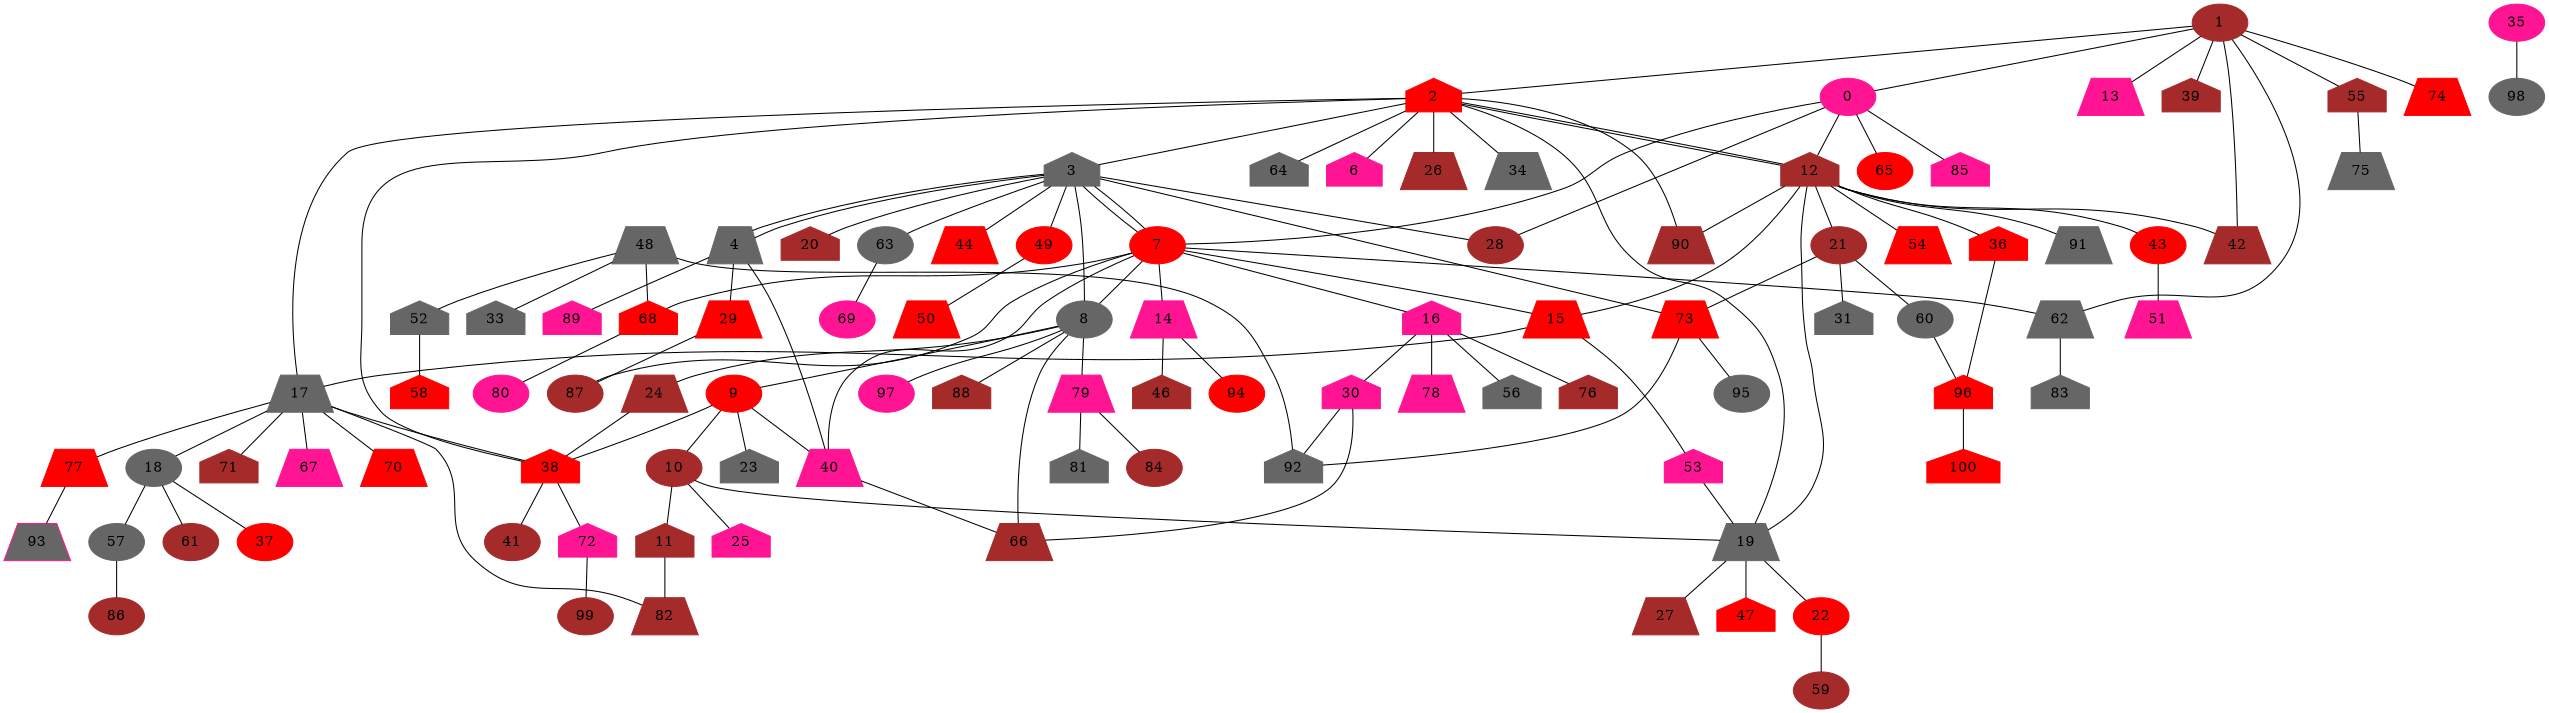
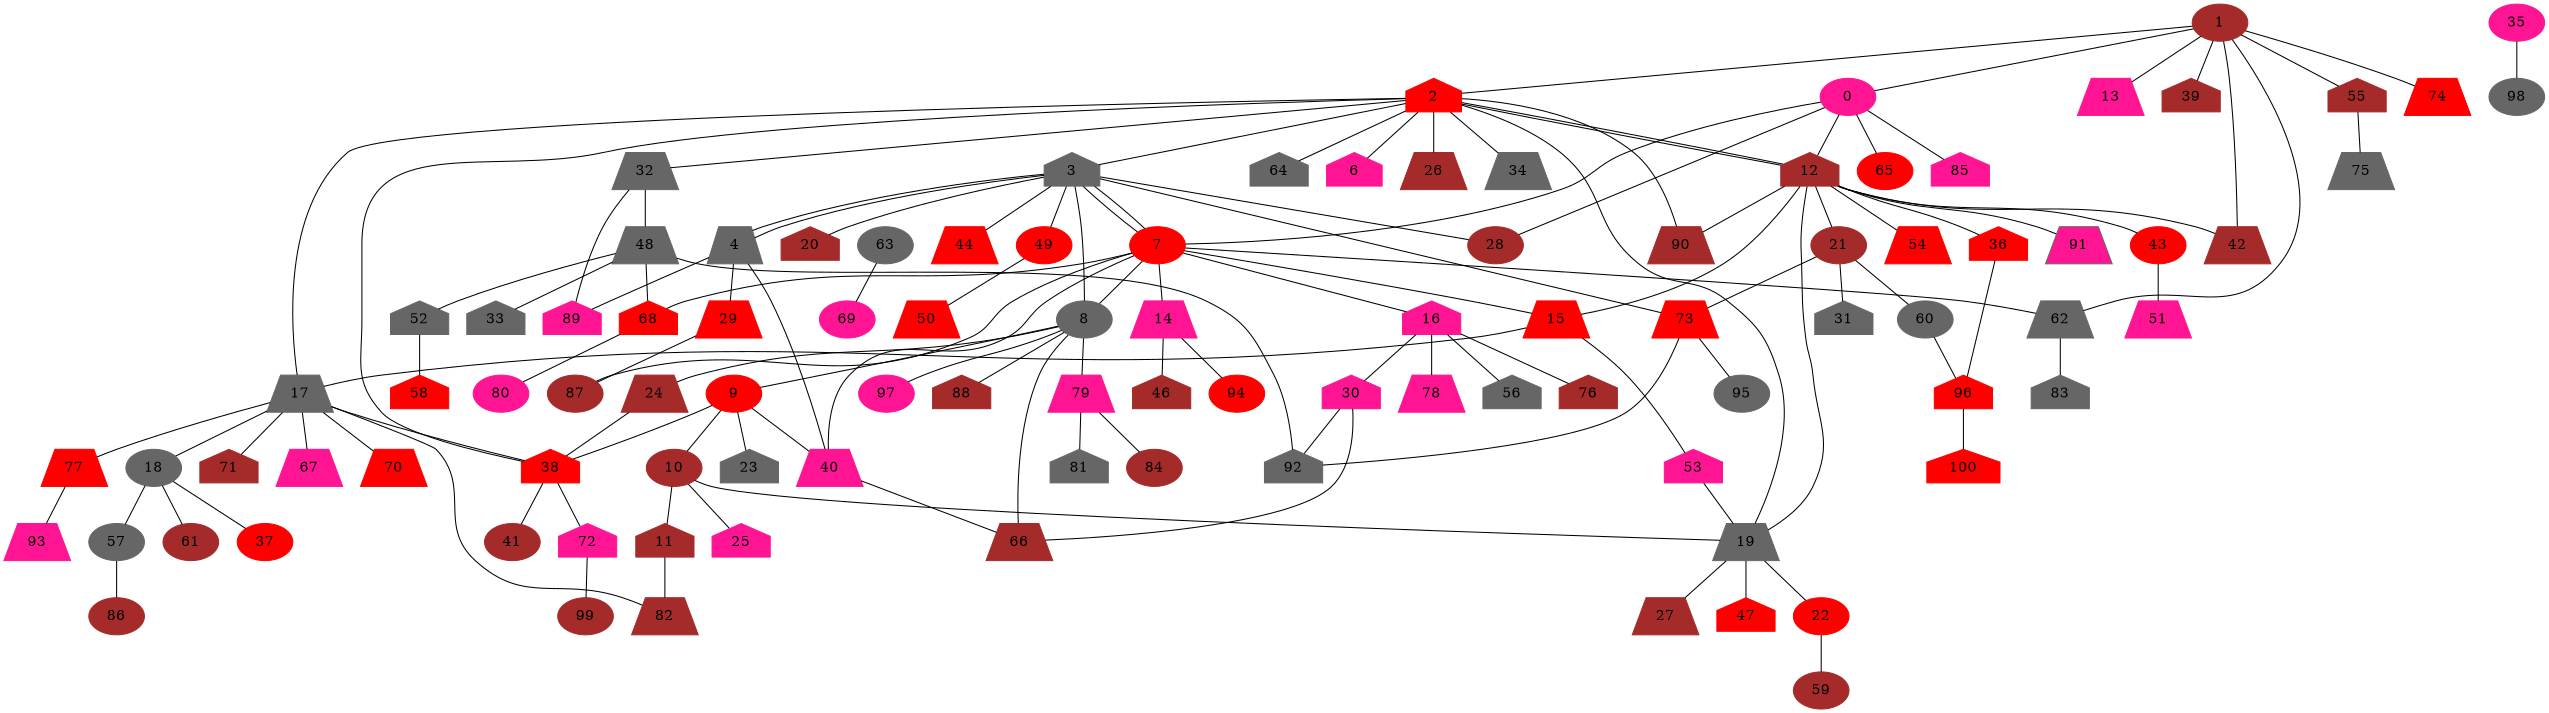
none -> (645, 171)
(975, 206) -> none
(2079, 245) -> (2079, 245)
(37, 542) -> (37, 542)
